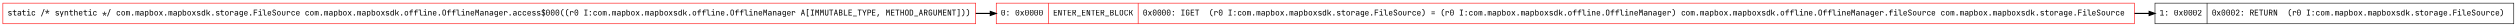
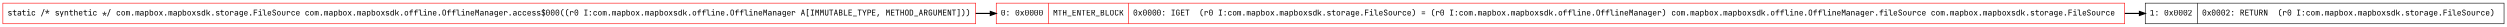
(1093, 13) -> (1088, 13)
